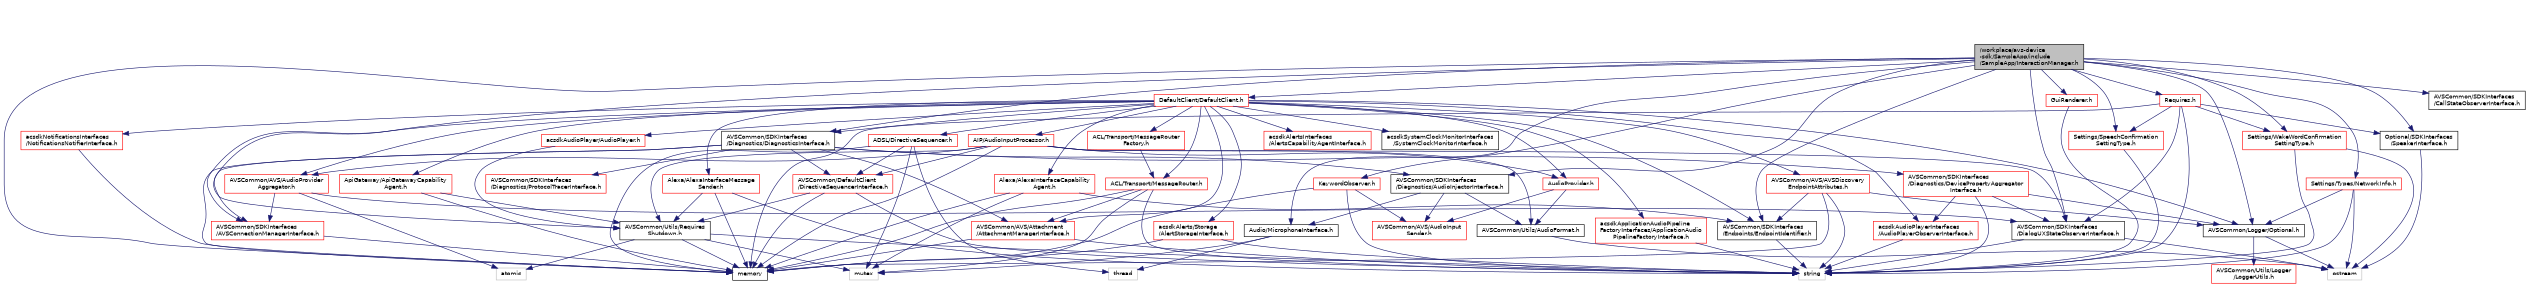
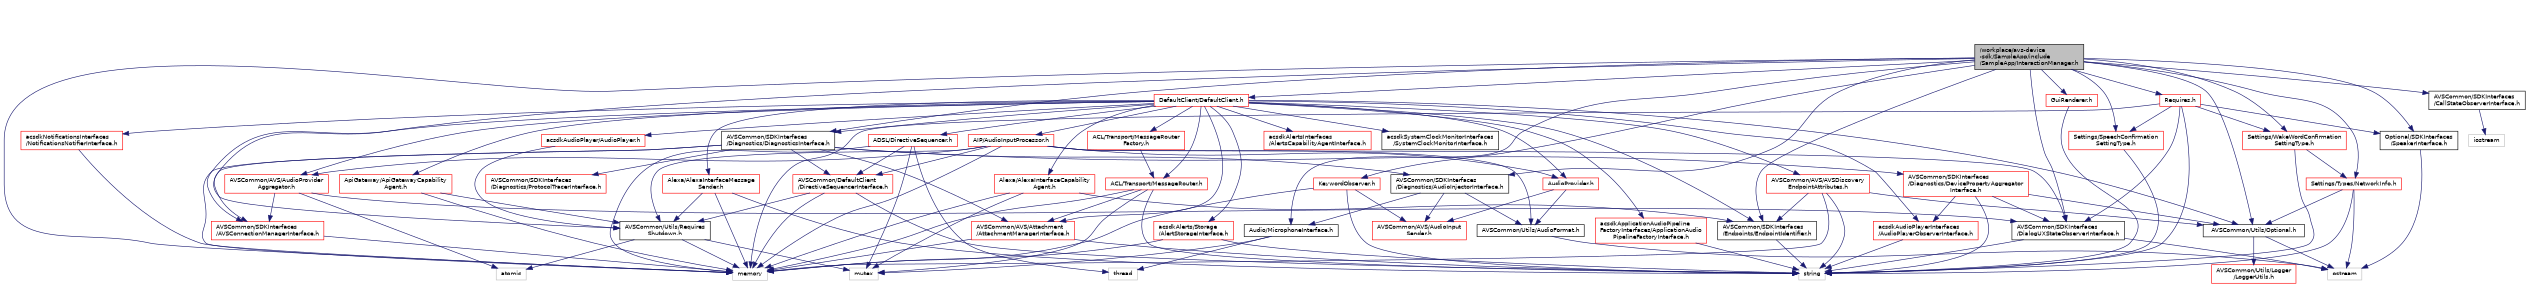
none -> (2487, 141)
(2413, 195) -> (2324, 162)
(2254, 231) -> (2254, 231)
(1116, 253) -> none
(750, 274) -> (750, 274)
